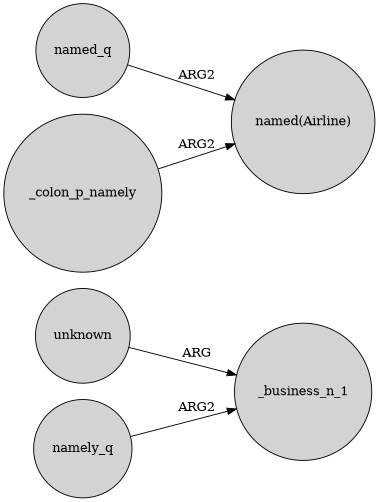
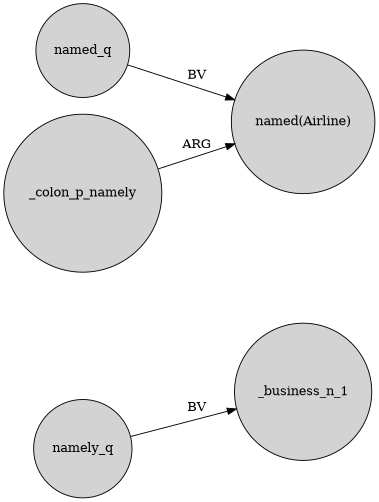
(197, 75) -> (197, 75)
(197, 145) -> (197, 145)
(83, 336) -> none
(197, 408) -> (197, 408)
